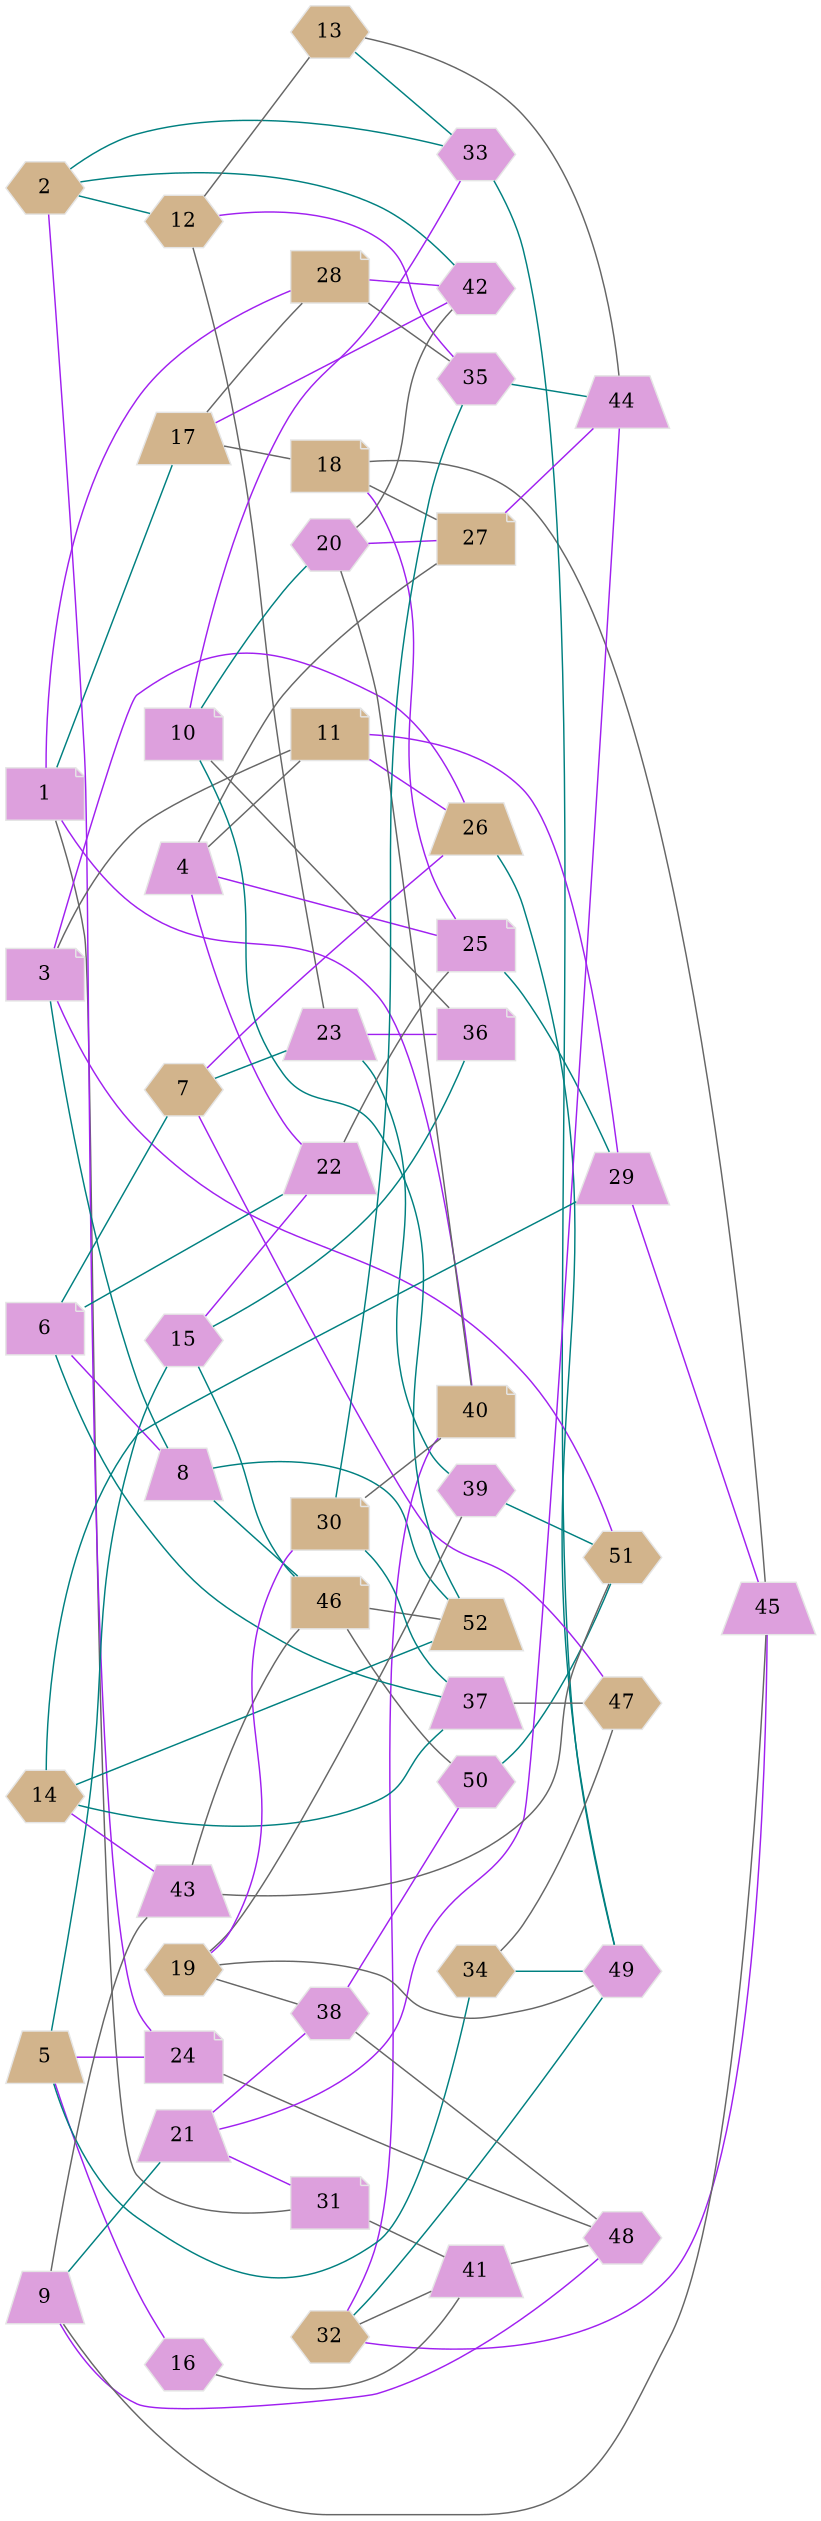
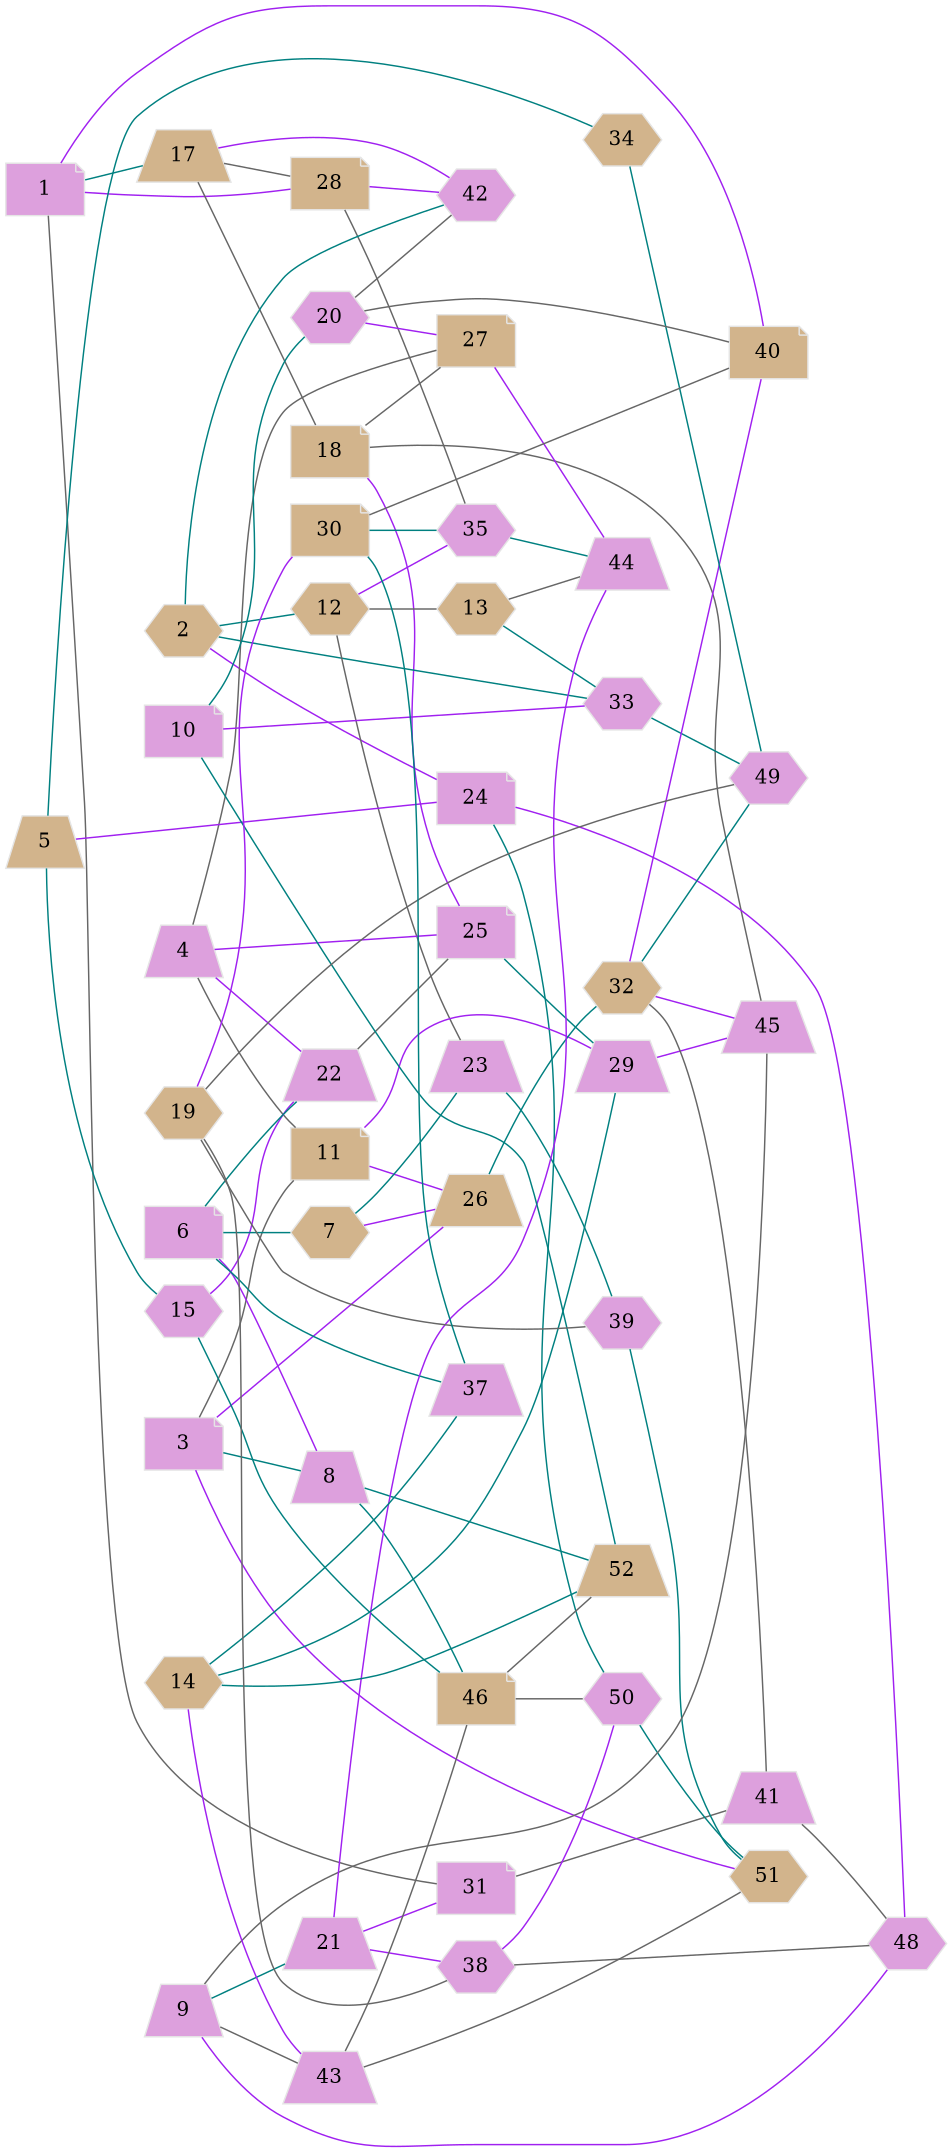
(476, 1034) -> none
none -> (551, 1205)
(572, 1314) -> (535, 1085)
(622, 1703) -> none
(406, 2154) -> (864, 1272)
(184, 2365) -> none
